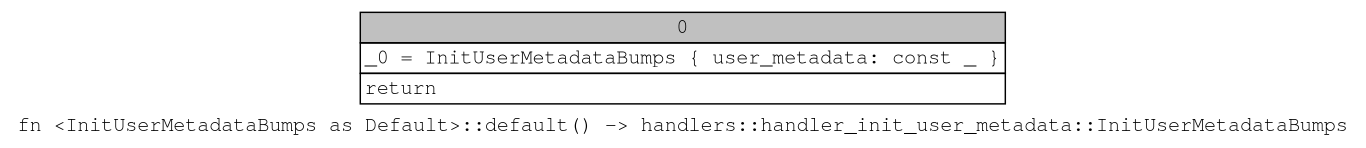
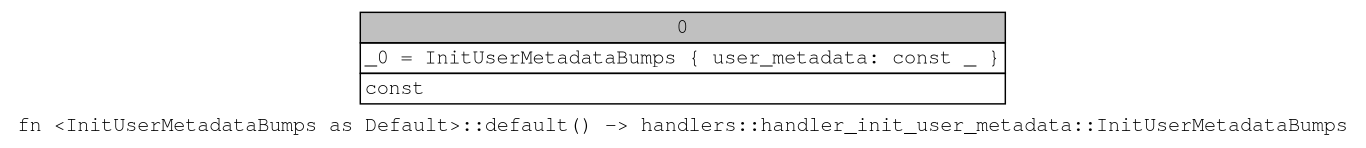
(401, 88) -> (395, 88)
